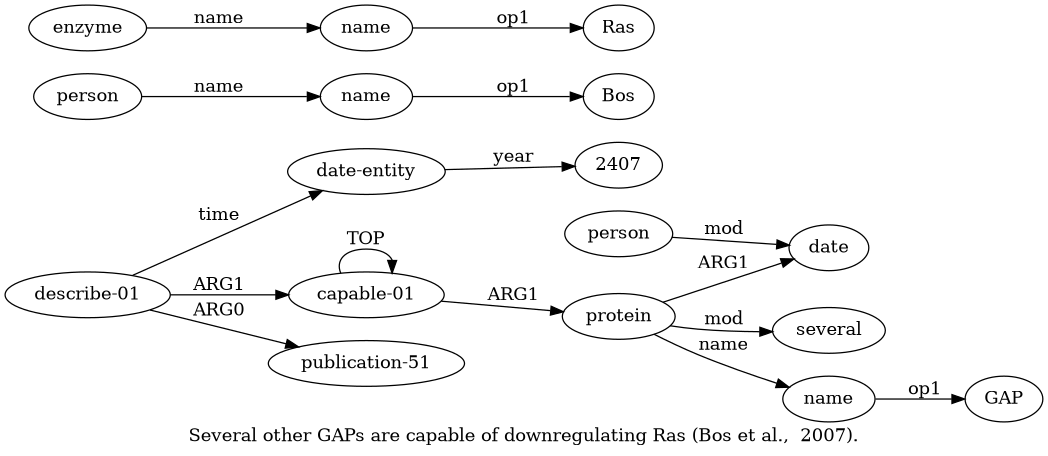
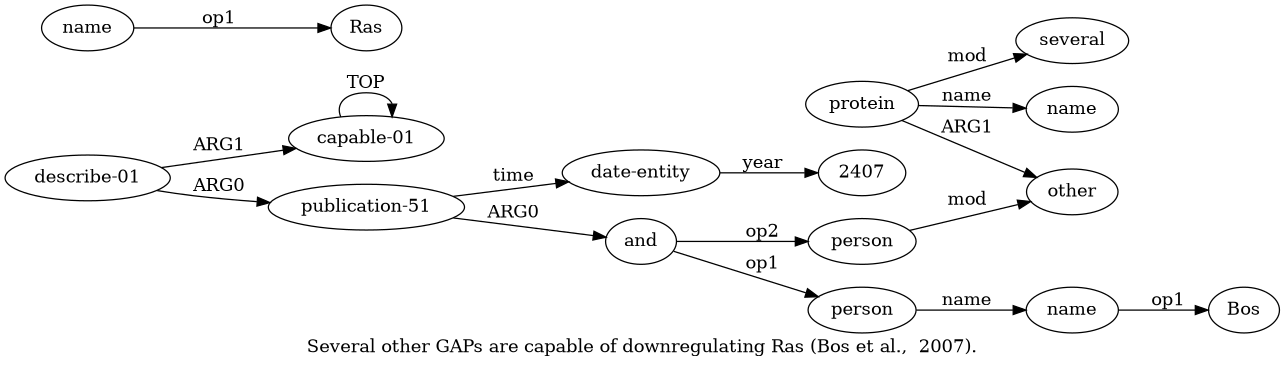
(88, 28) -> none
(222, 236) -> (505, 190)
none -> (641, 241)
(829, 248) -> (1072, 192)
(496, 306) -> none
(1004, 399) -> none
